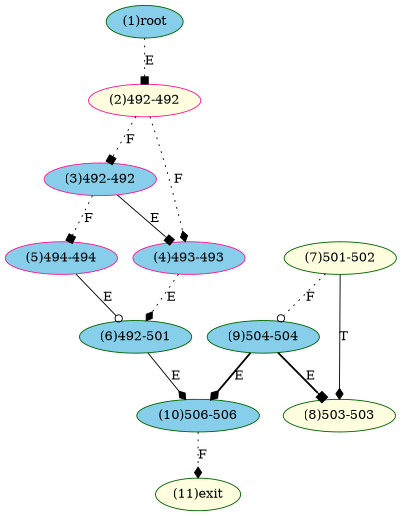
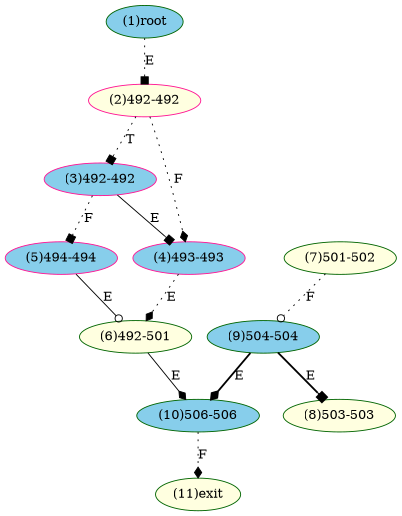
(130, 140) -> (130, 140)
(340, 331) -> none
(136, 337) -> (136, 337)
